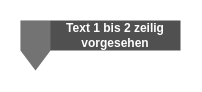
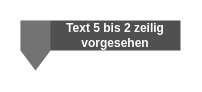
(116, 36) -> (116, 36)
